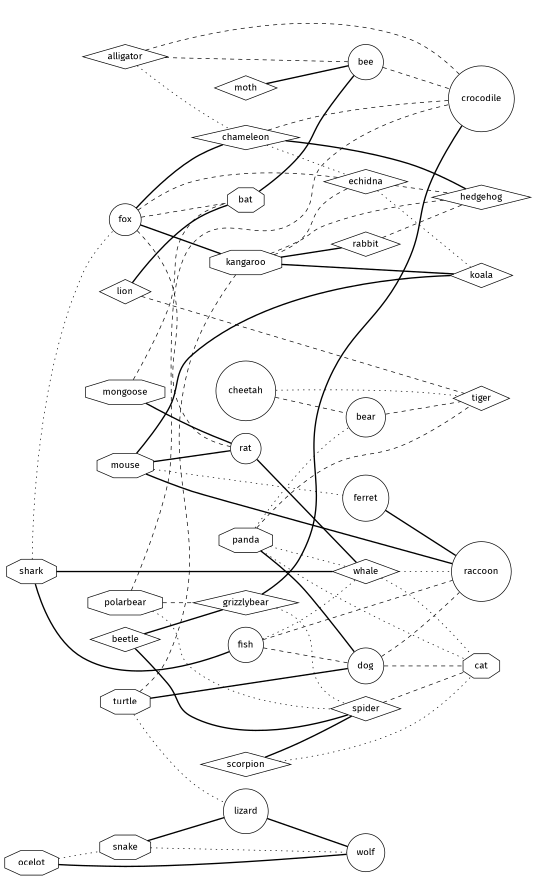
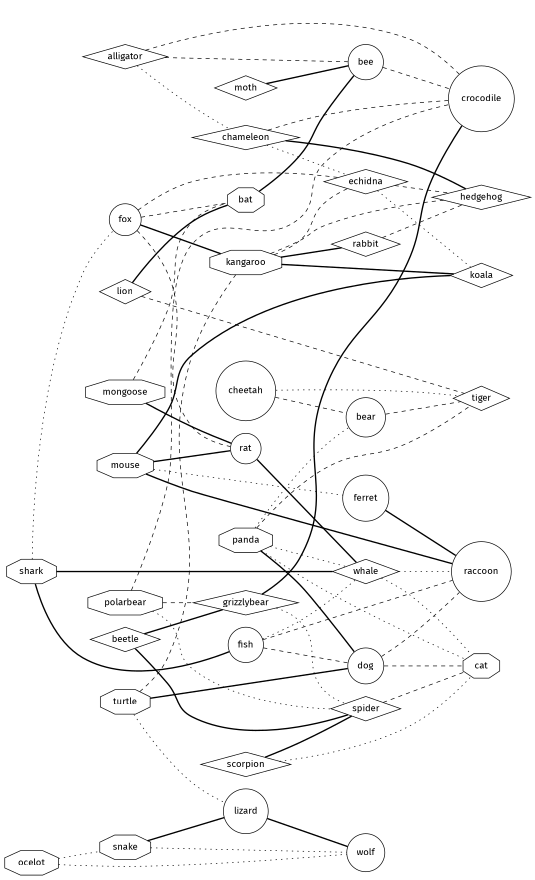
(176, 171) -> none
(203, 864) -> (203, 864)
